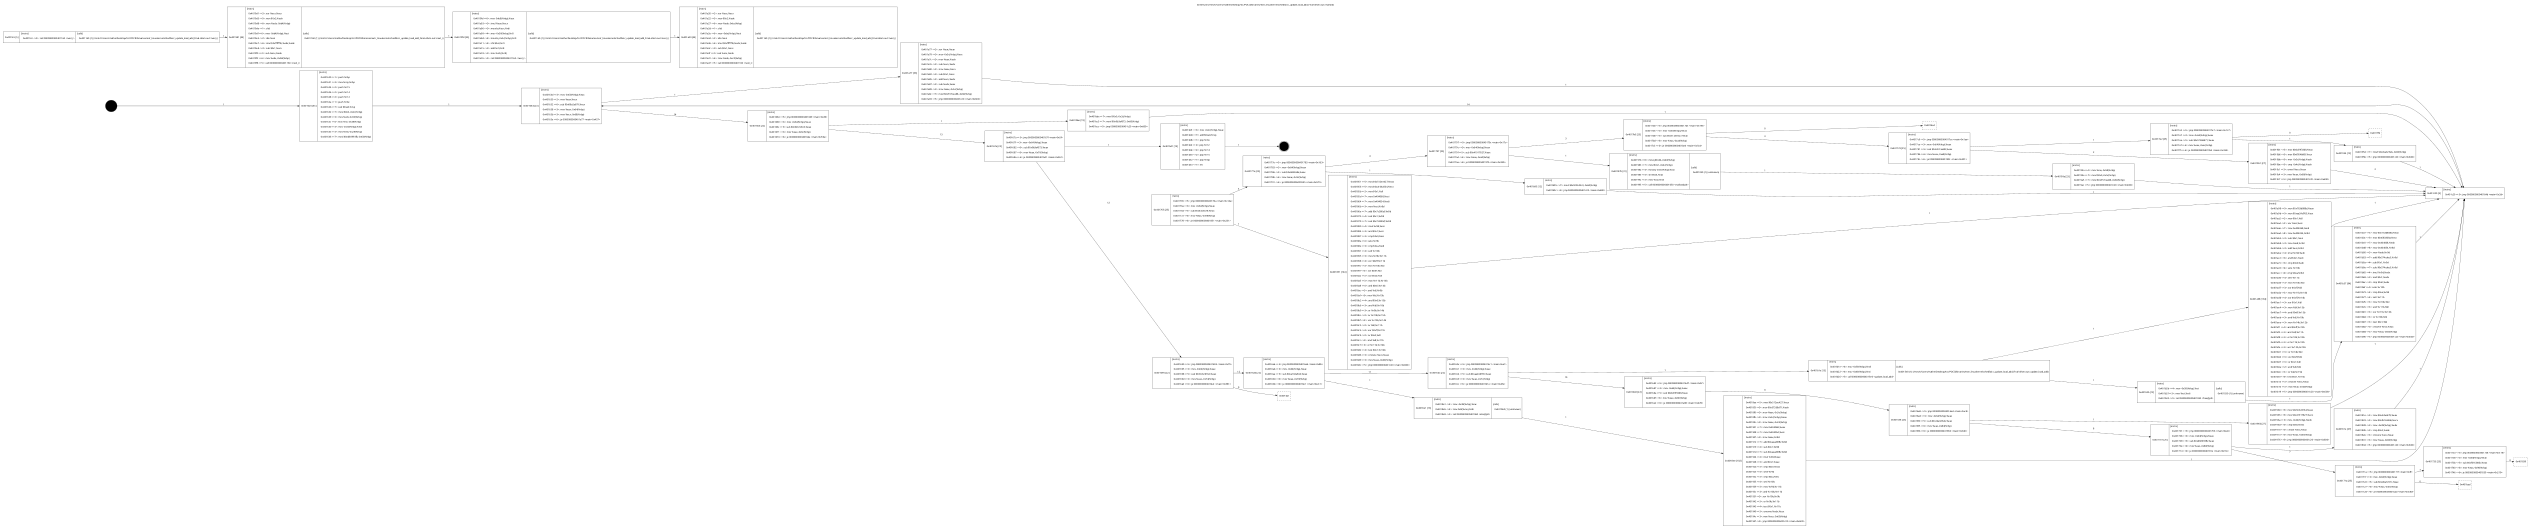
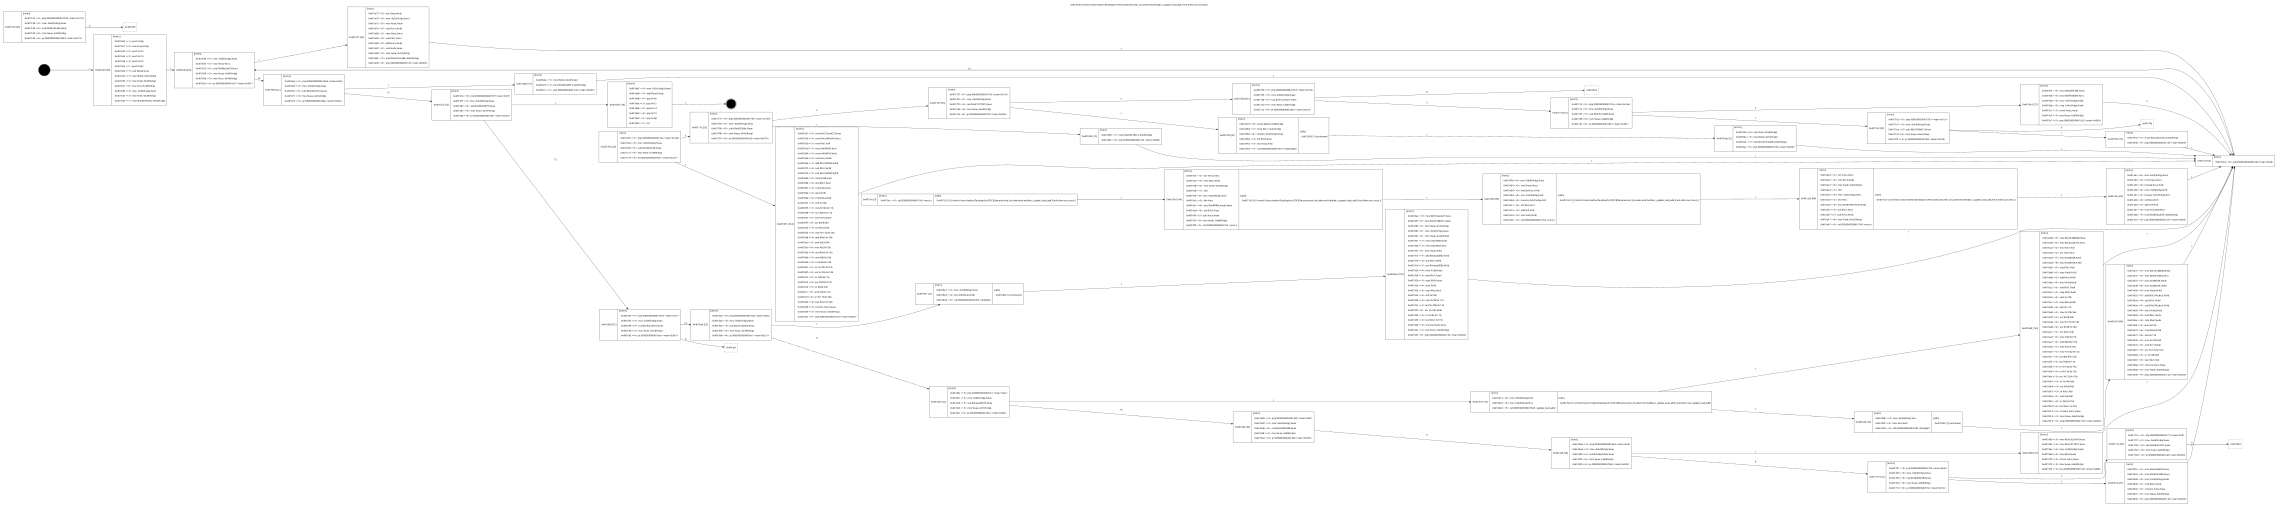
none -> (2147, 196)
(2419, 472) -> none
